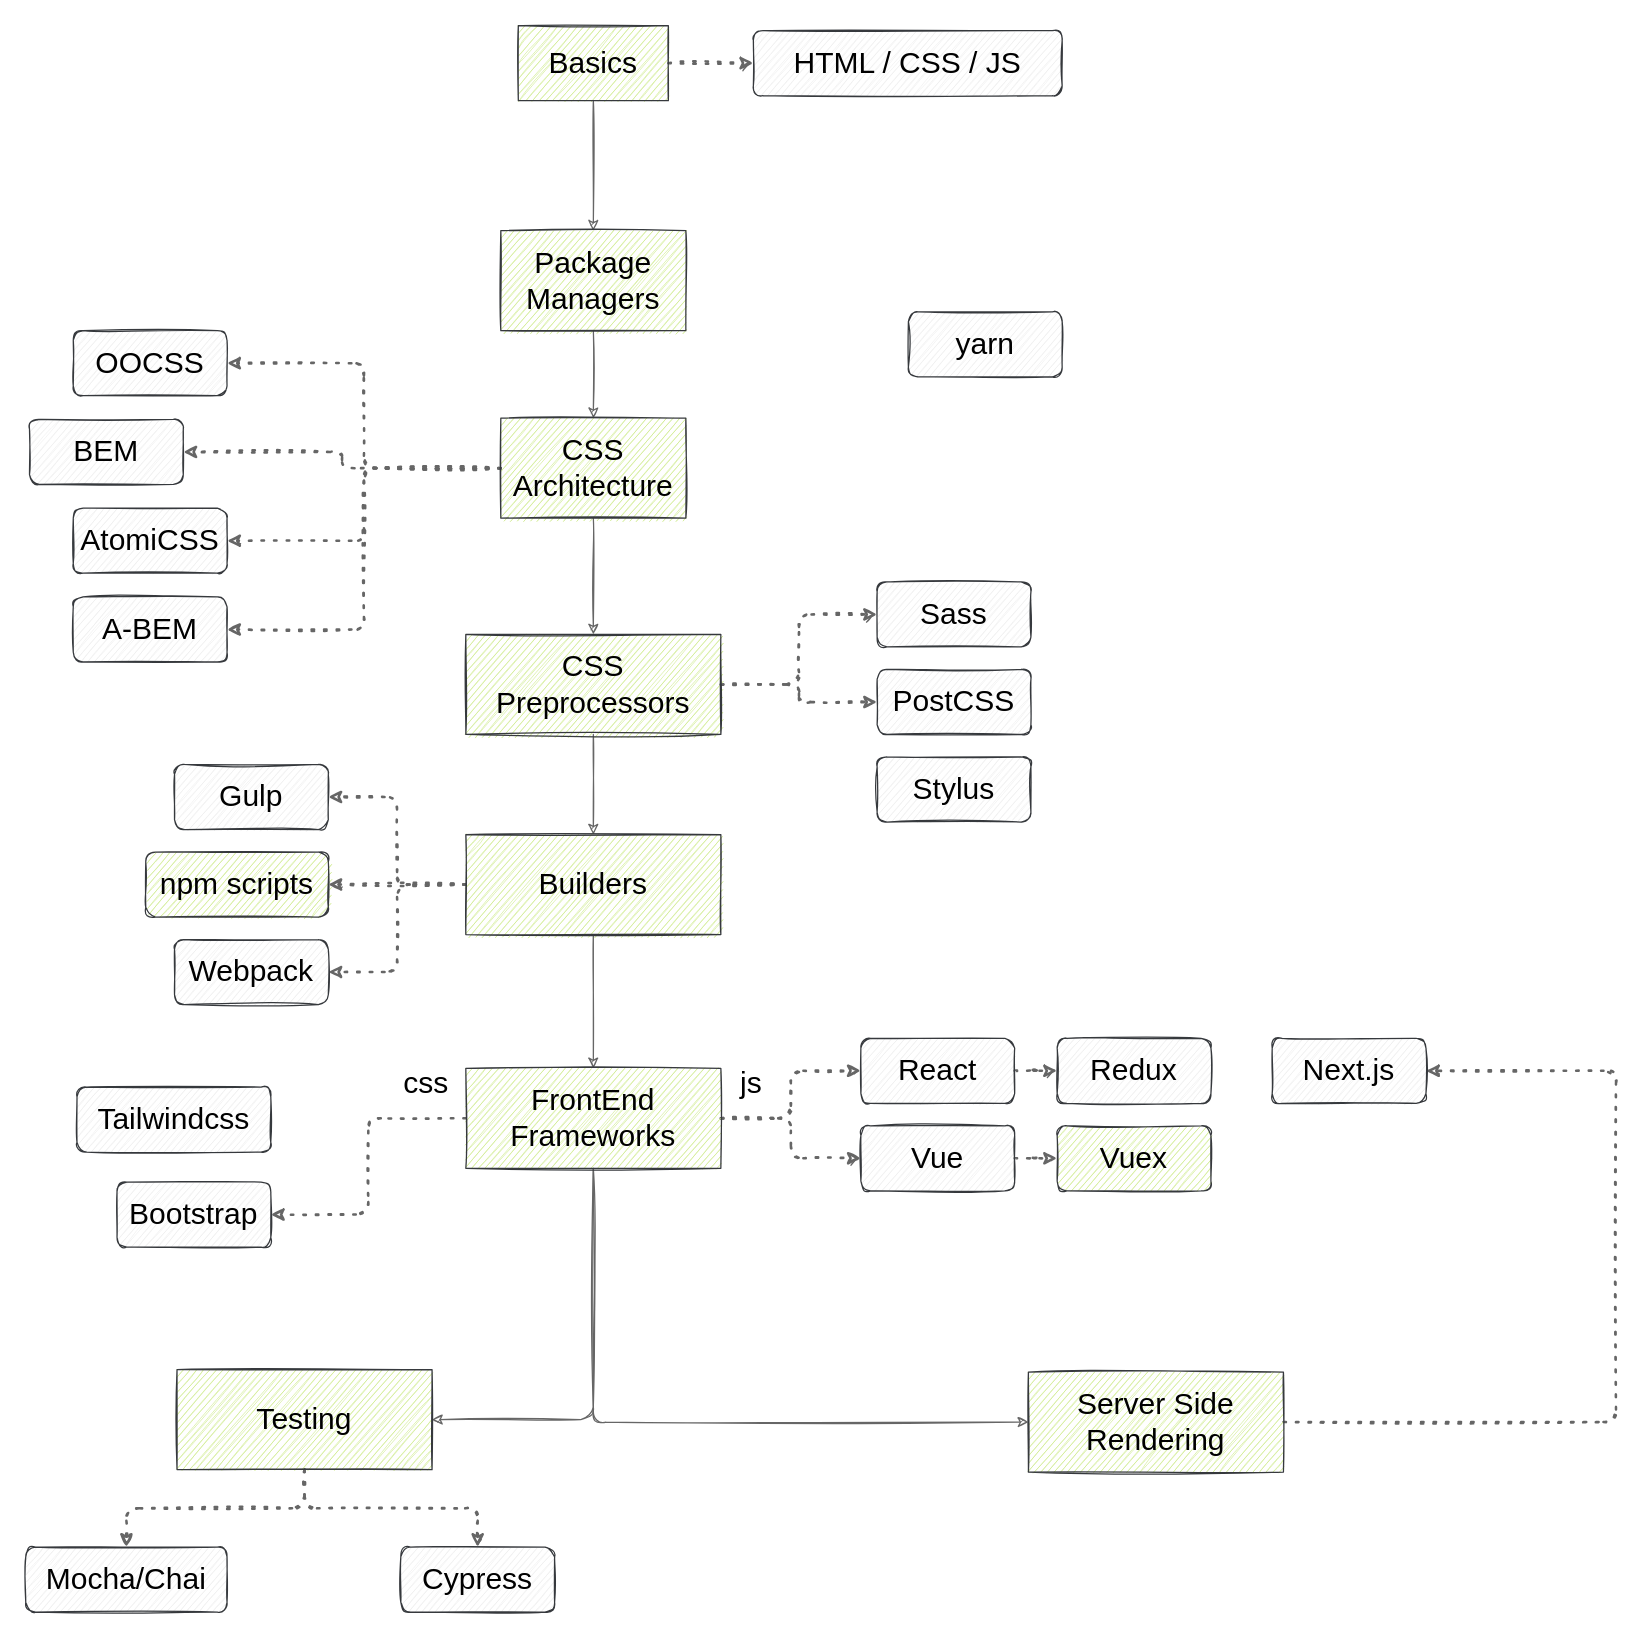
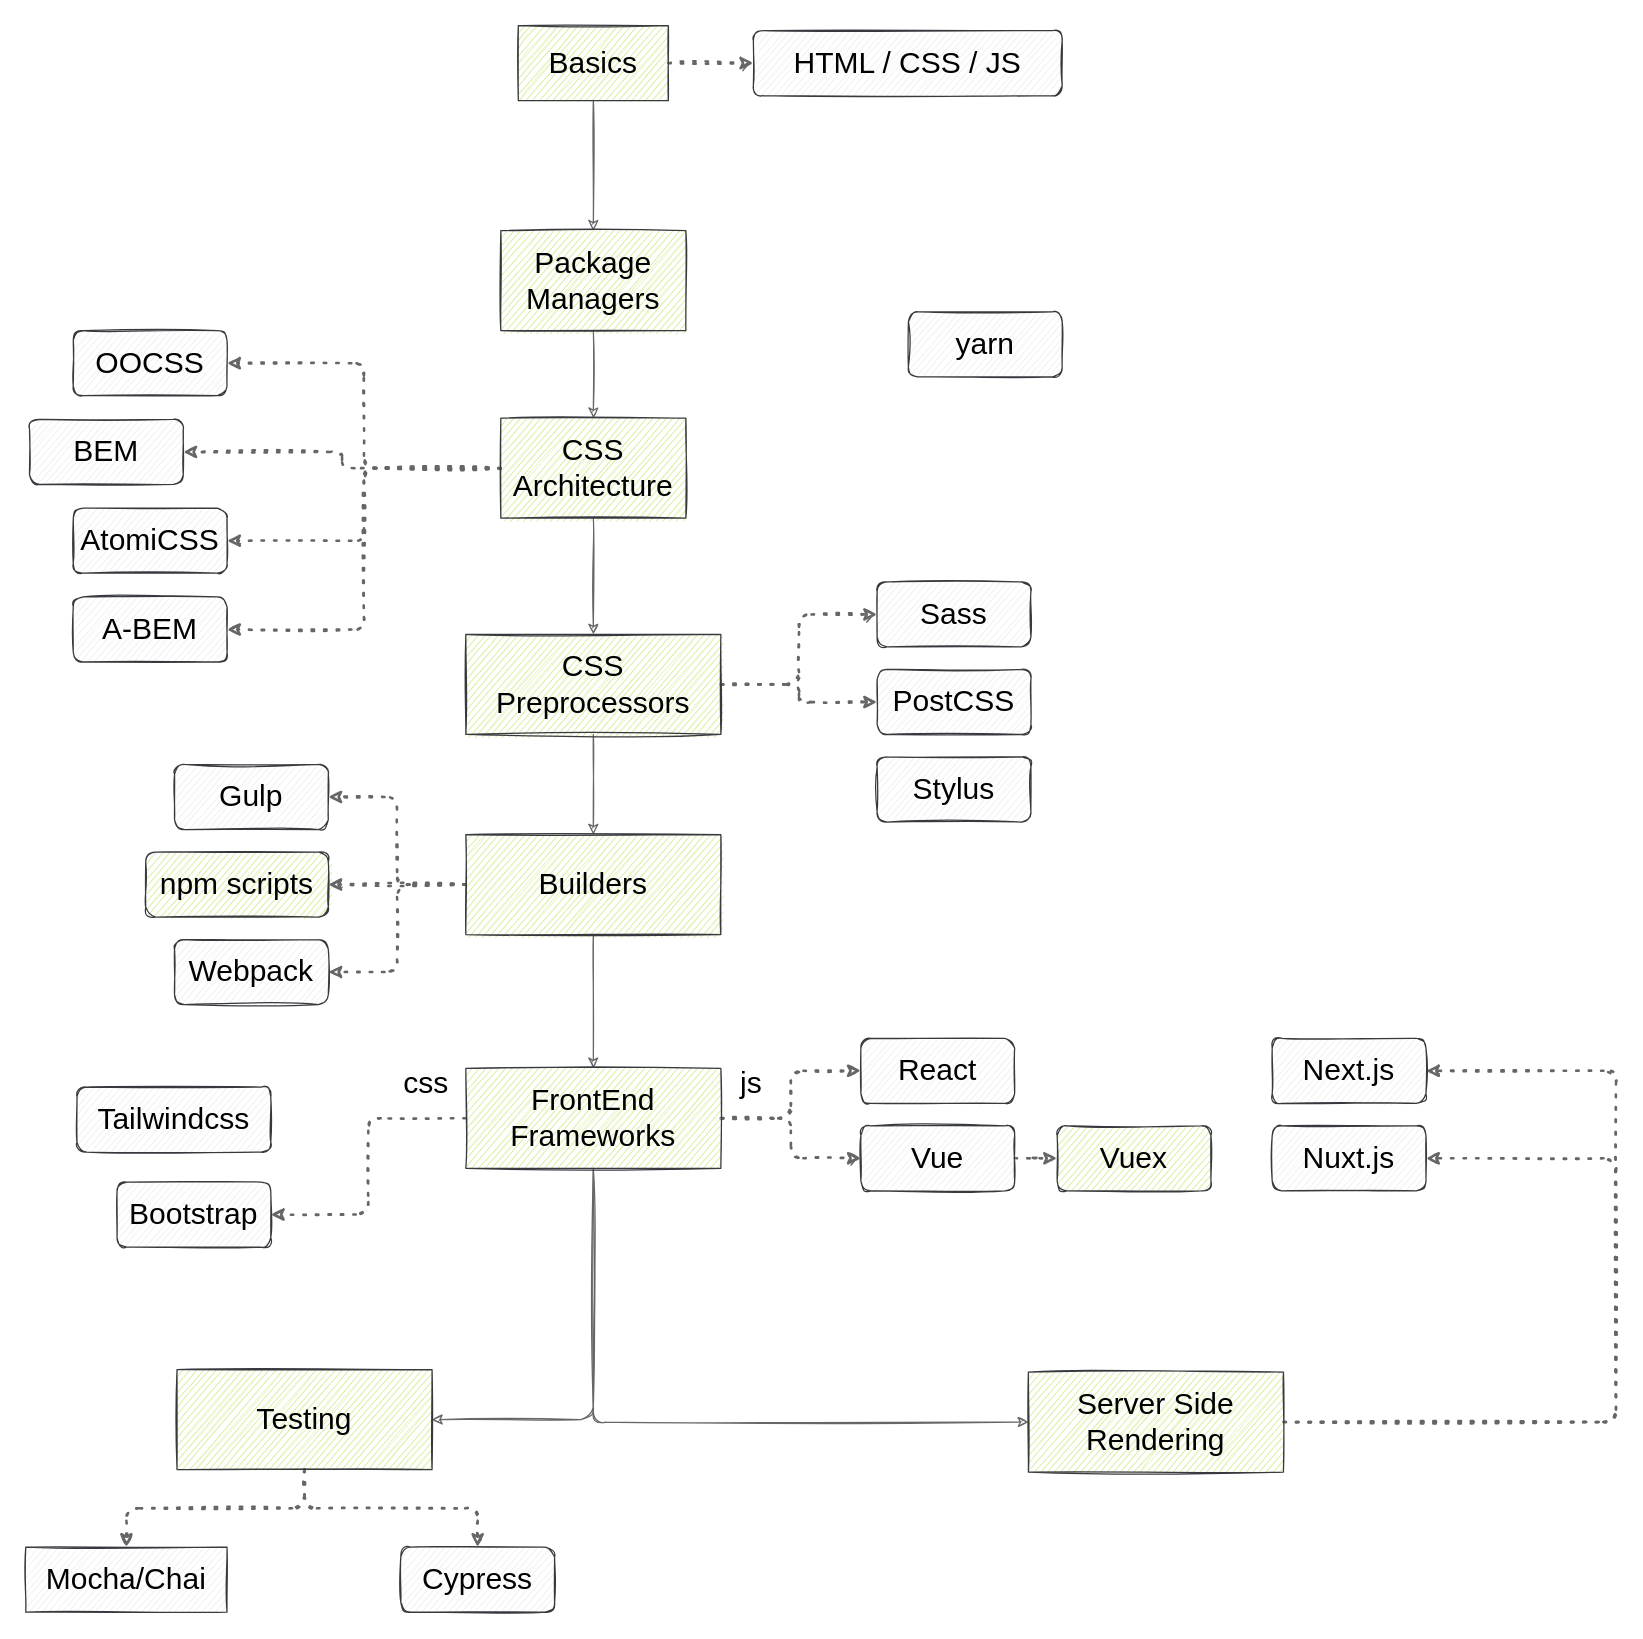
(1036, 1071) -> none
(1134, 1071) -> none
none -> (1349, 1158)
none -> (1523, 1158)
(126, 1579) -> (126, 1579)
